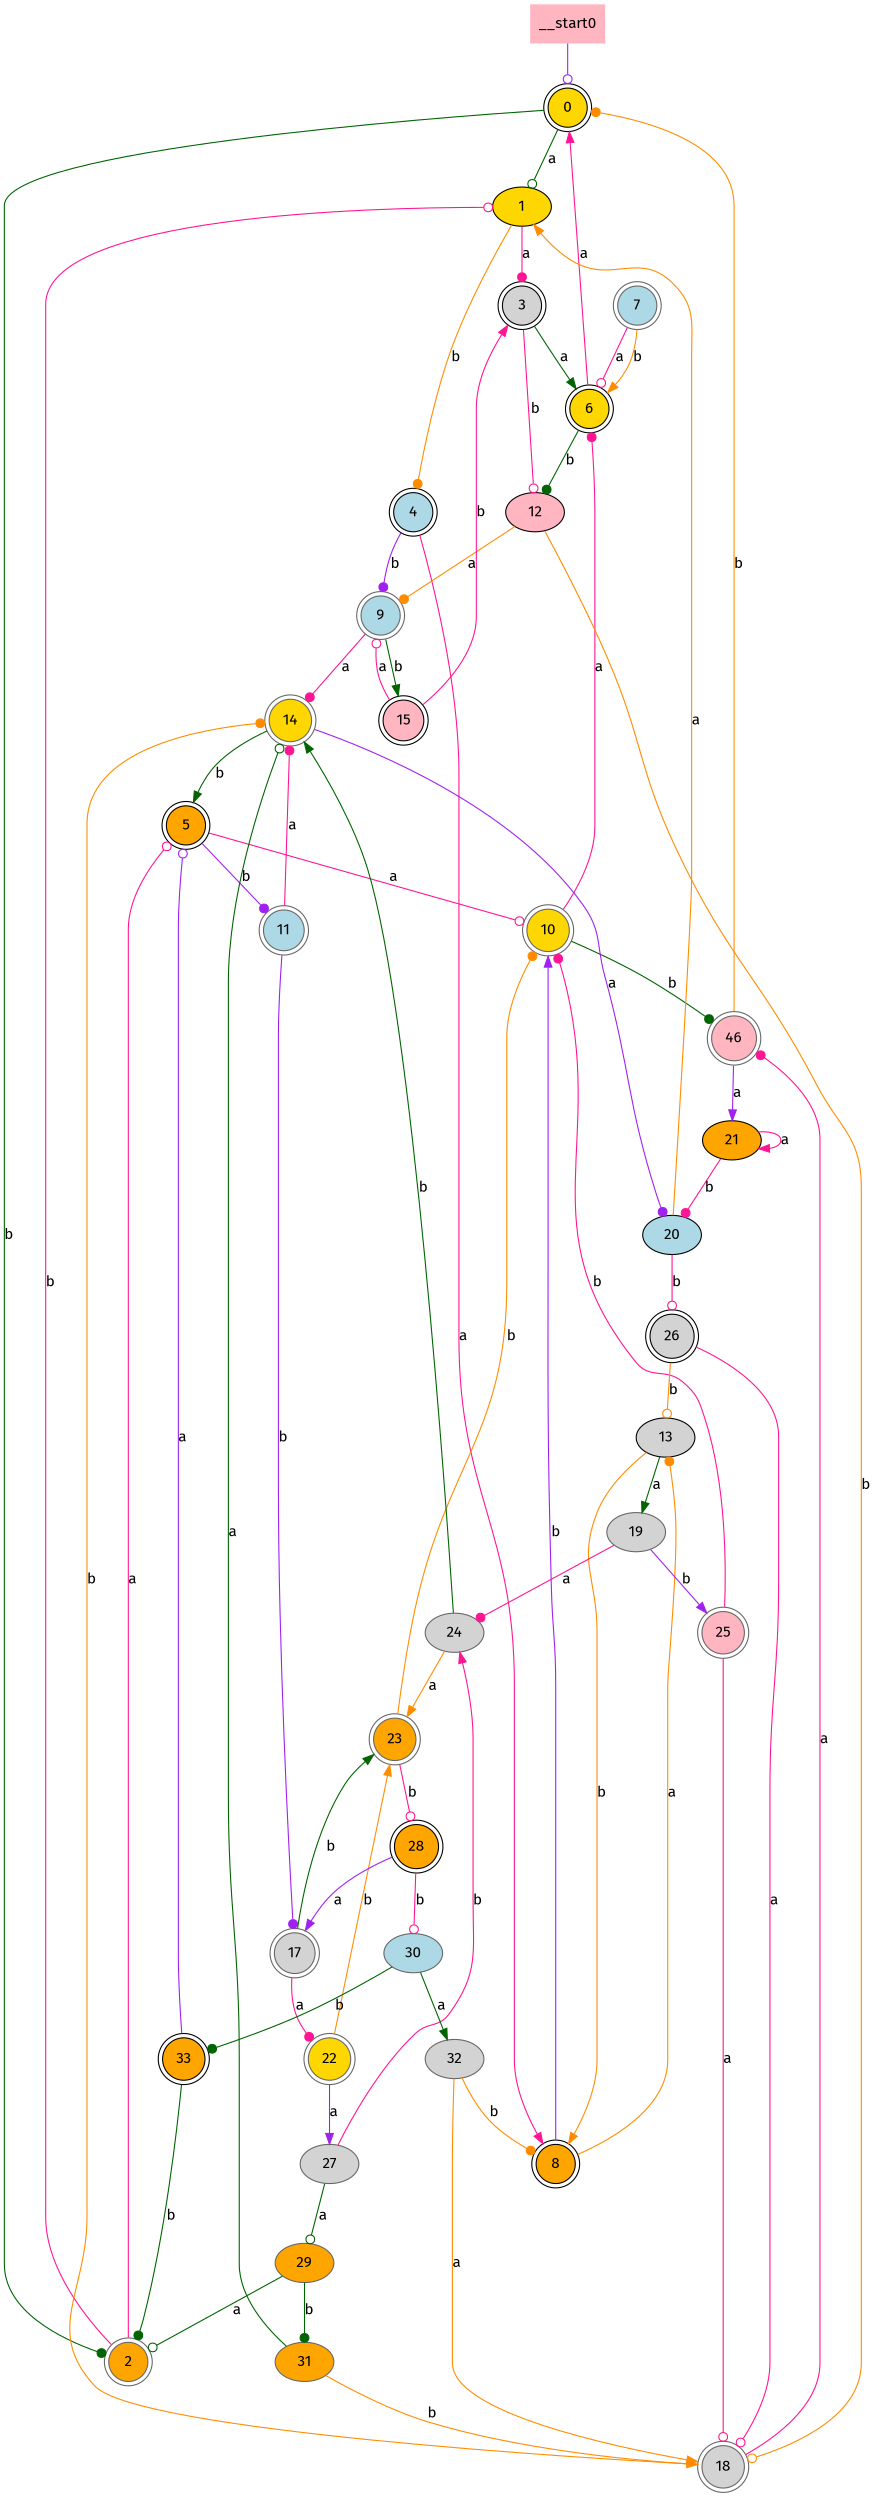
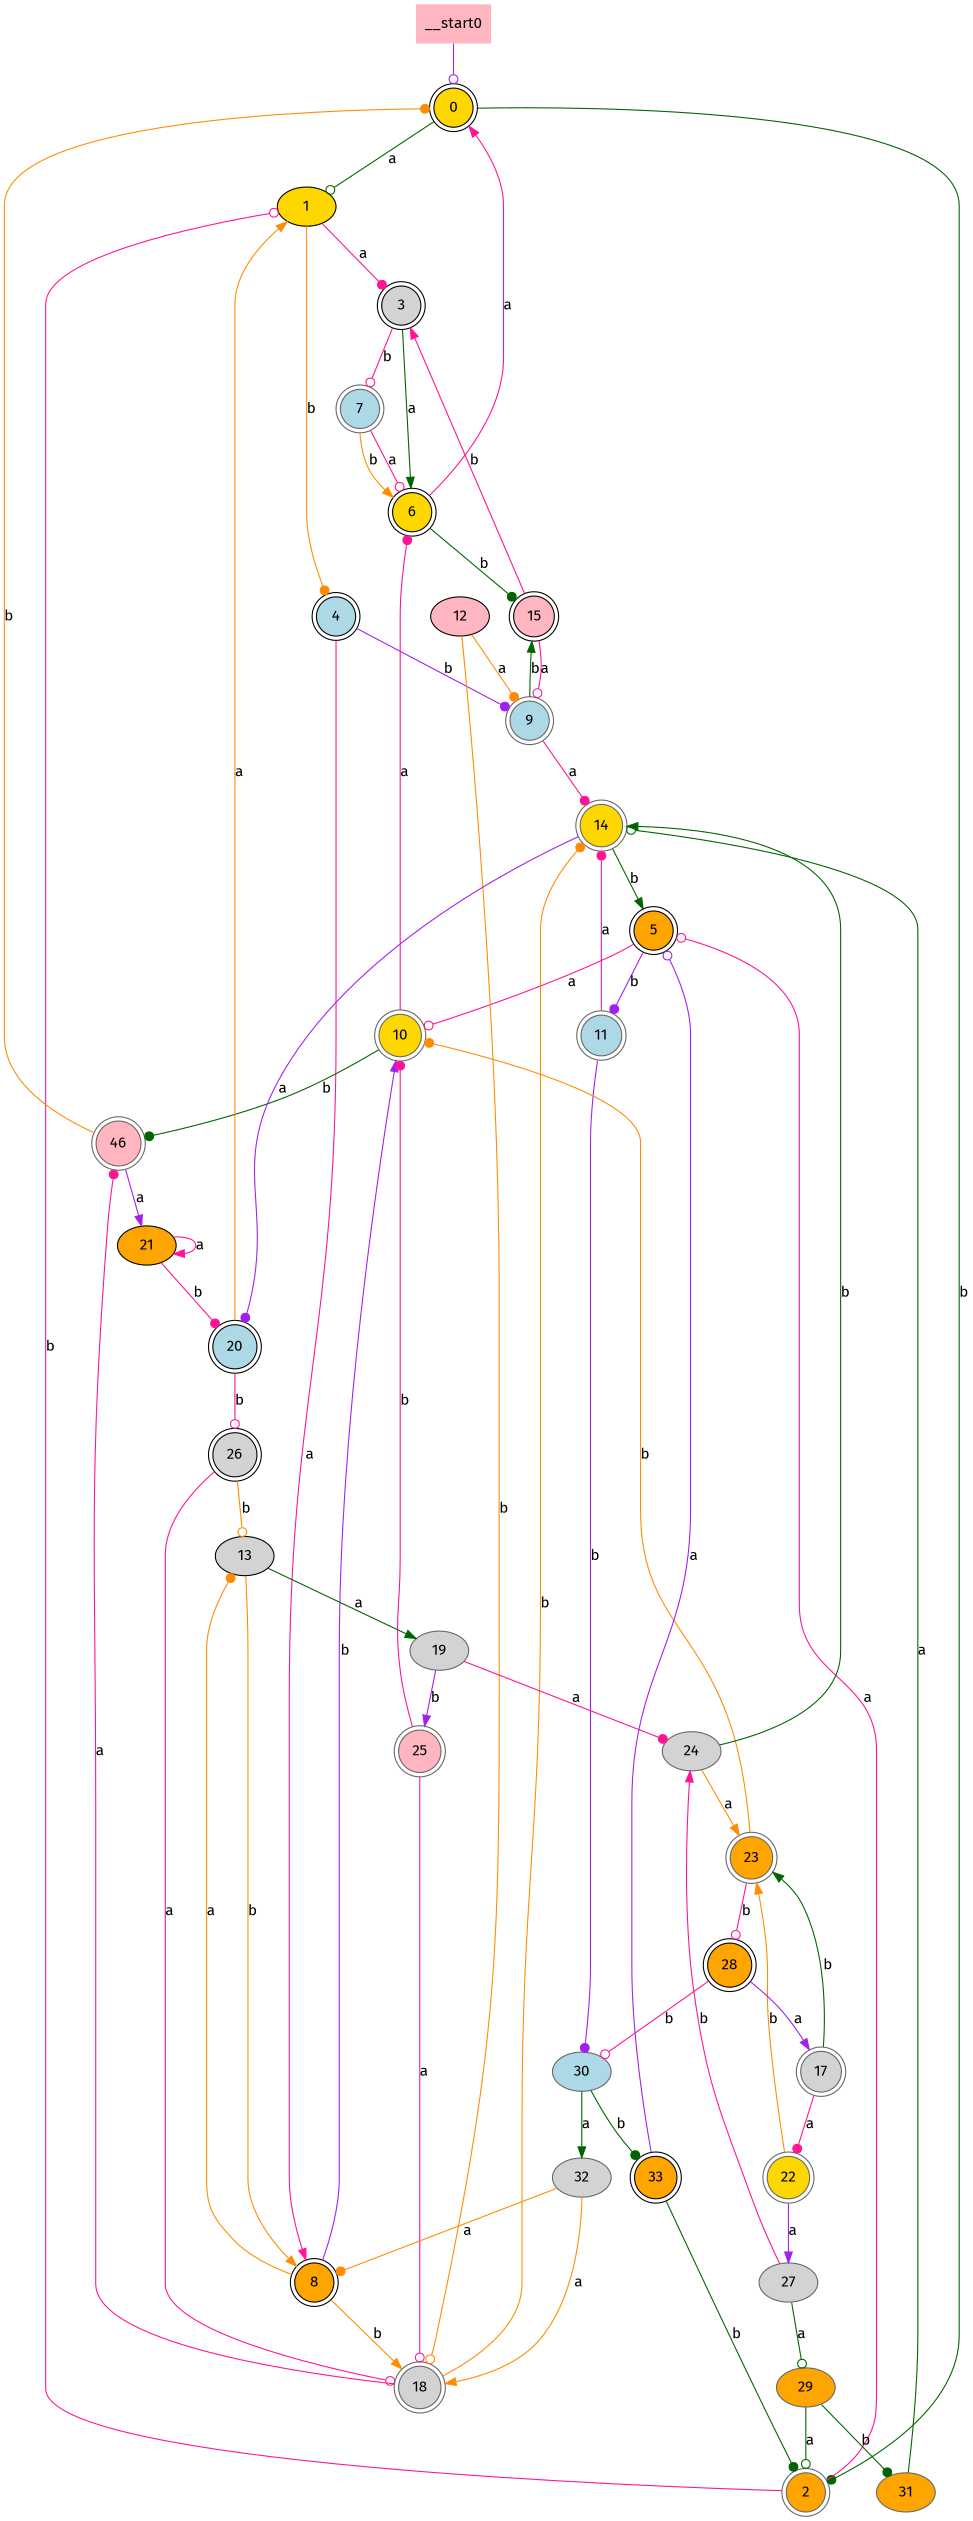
(528, 407) -> (382, 353)
(564, 458) -> (469, 561)
(672, 1235) -> (235, 1347)
(278, 1437) -> (591, 1552)
(494, 2112) -> (468, 2231)
(501, 2440) -> (363, 2331)
